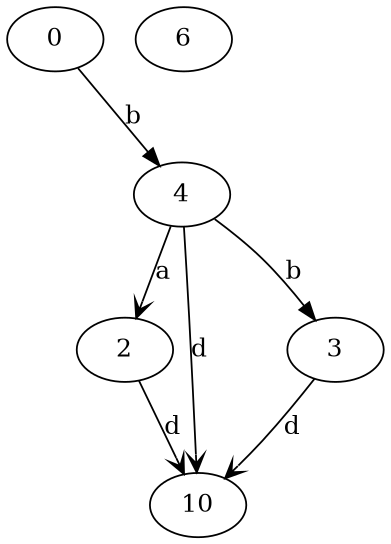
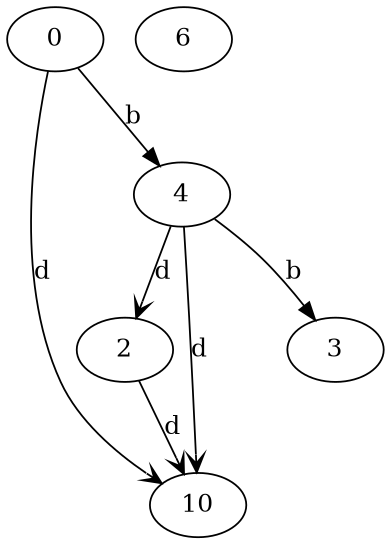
(163, 272) -> (163, 272)
(278, 423) -> (36, 291)
